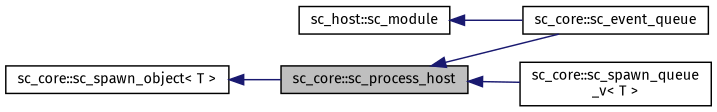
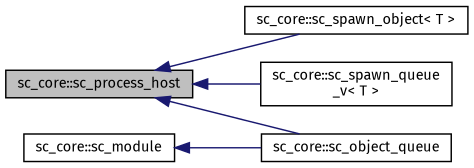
(374, 20) -> (99, 148)
(616, 20) -> (356, 148)
(262, 80) -> (235, 50)
